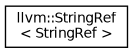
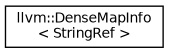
(66, 27) -> (84, 27)
